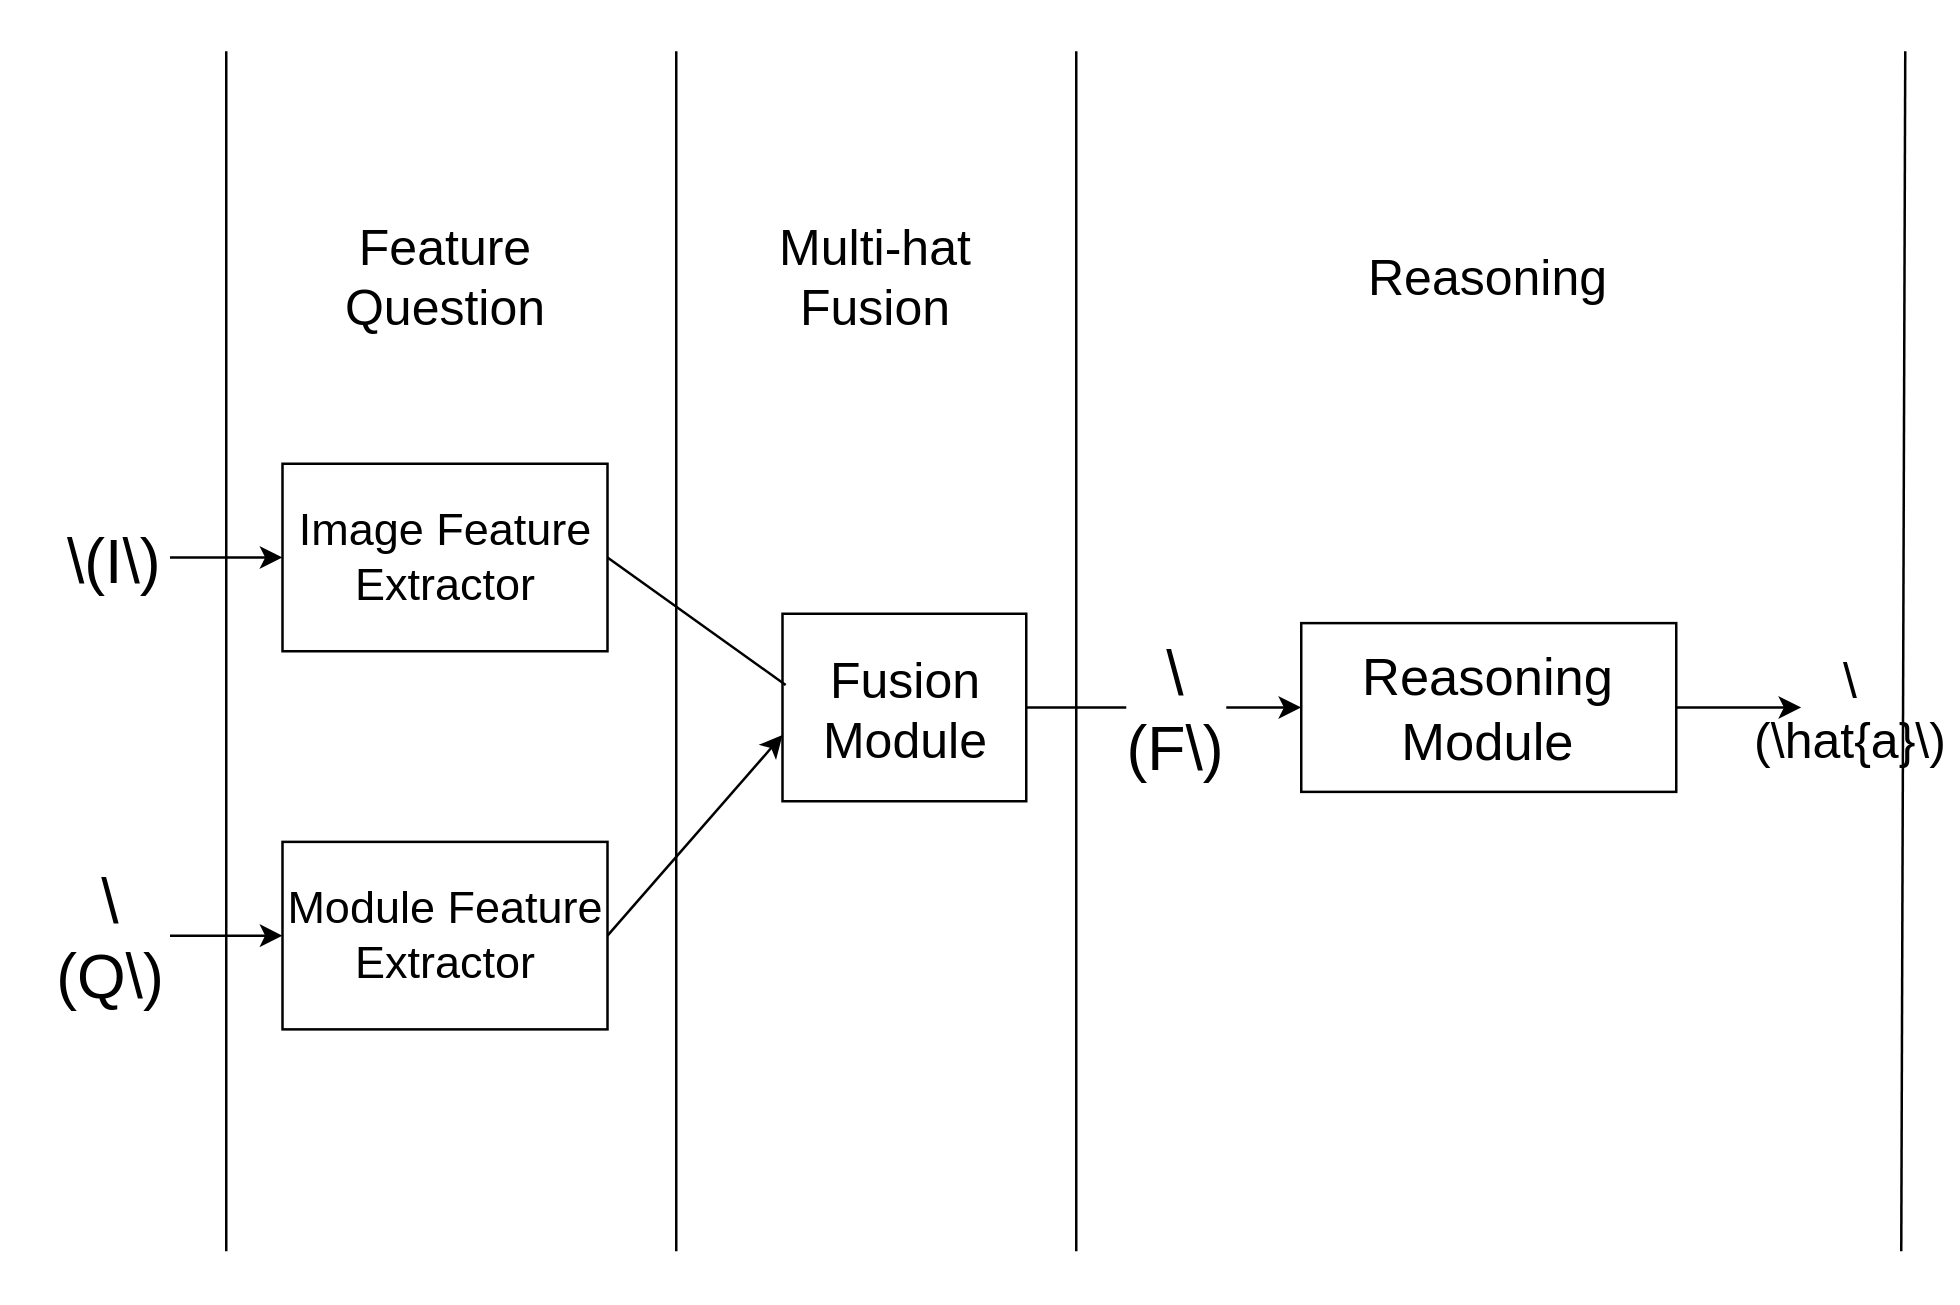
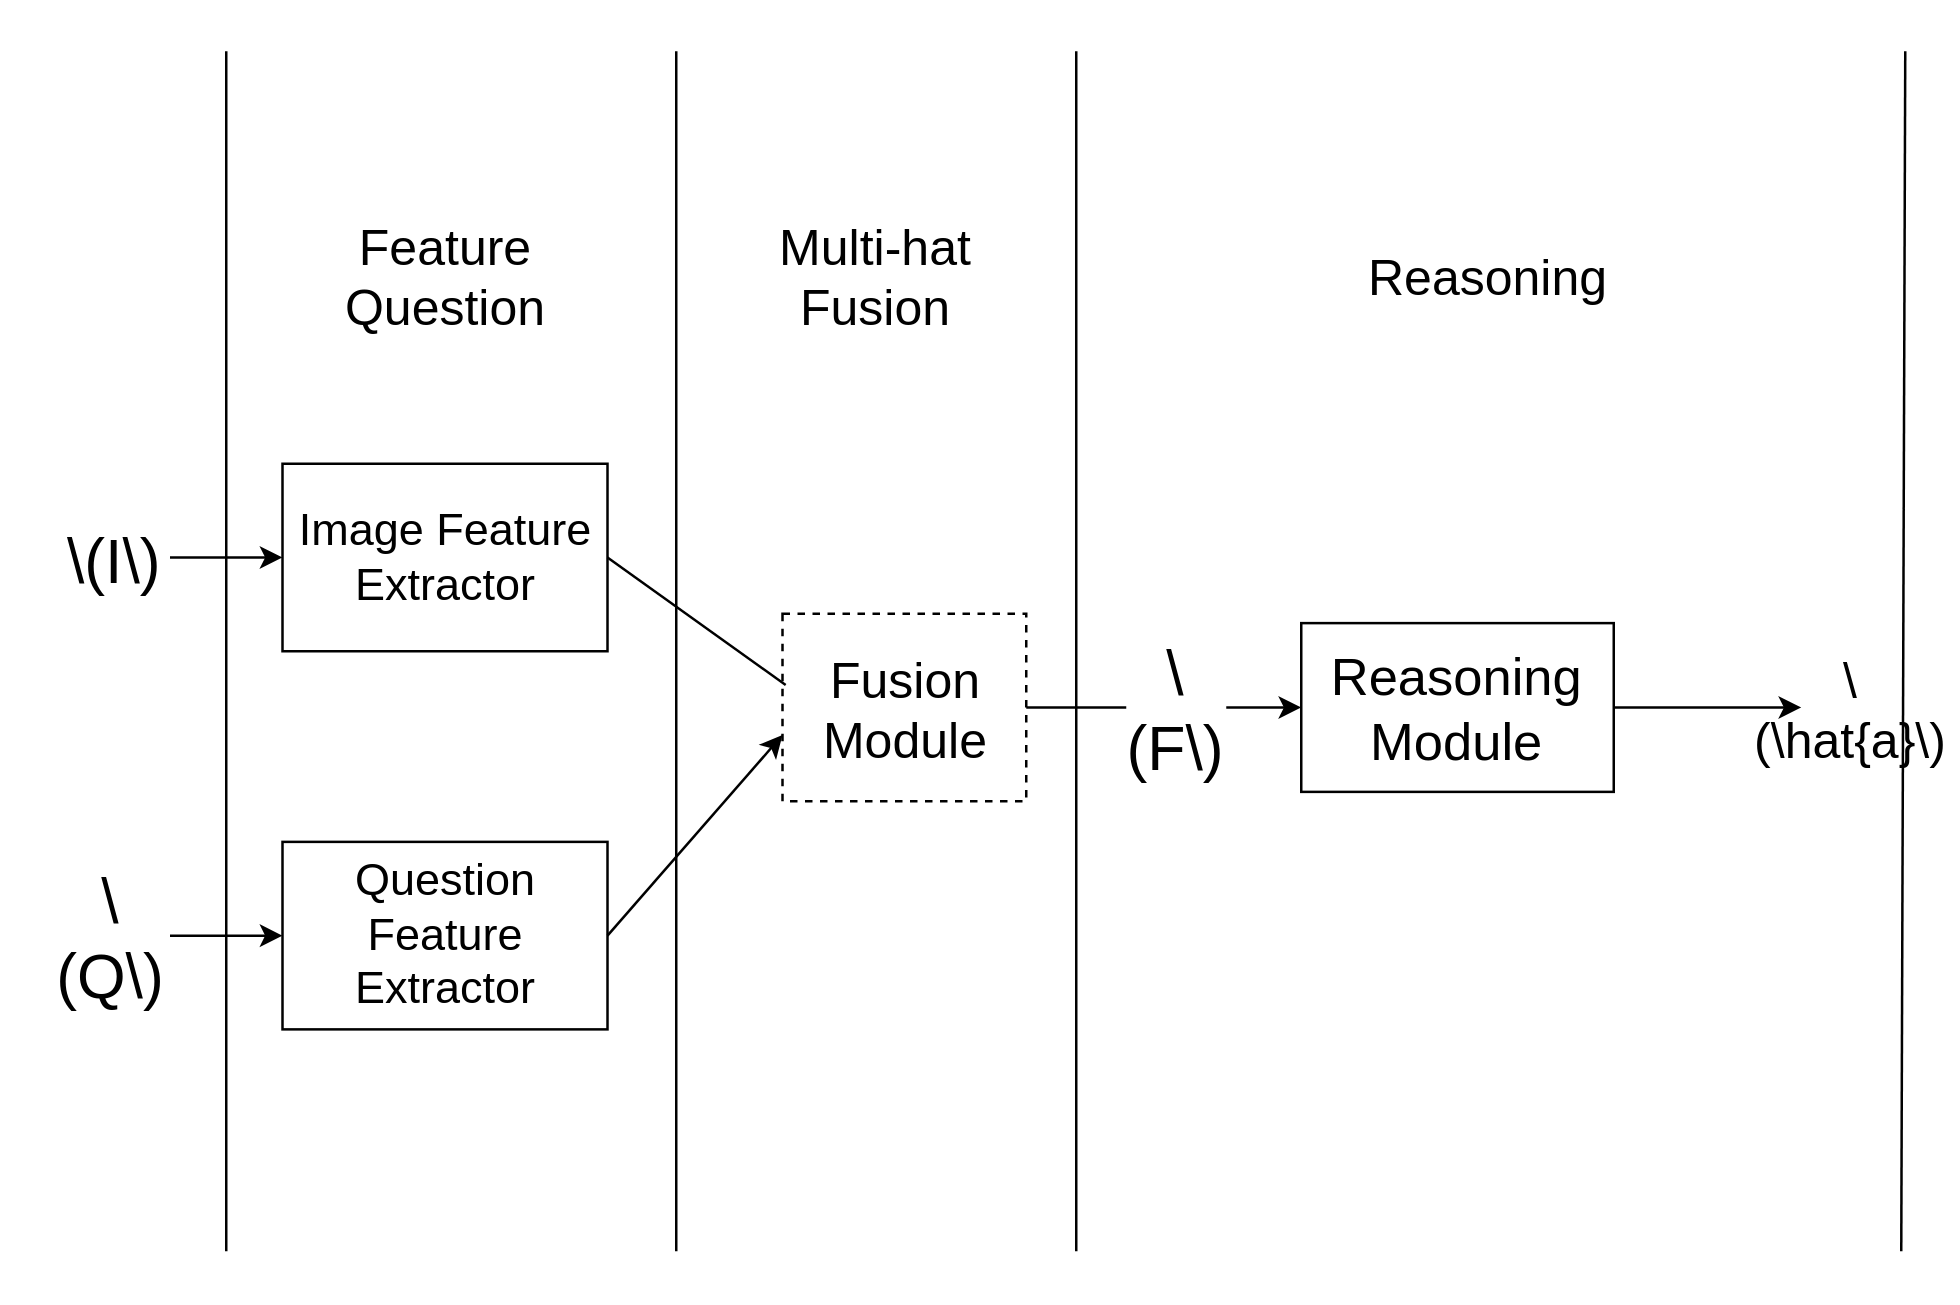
(904, 708) -> (904, 708)
(1489, 708) -> (1458, 708)
(446, 936) -> (446, 936)
